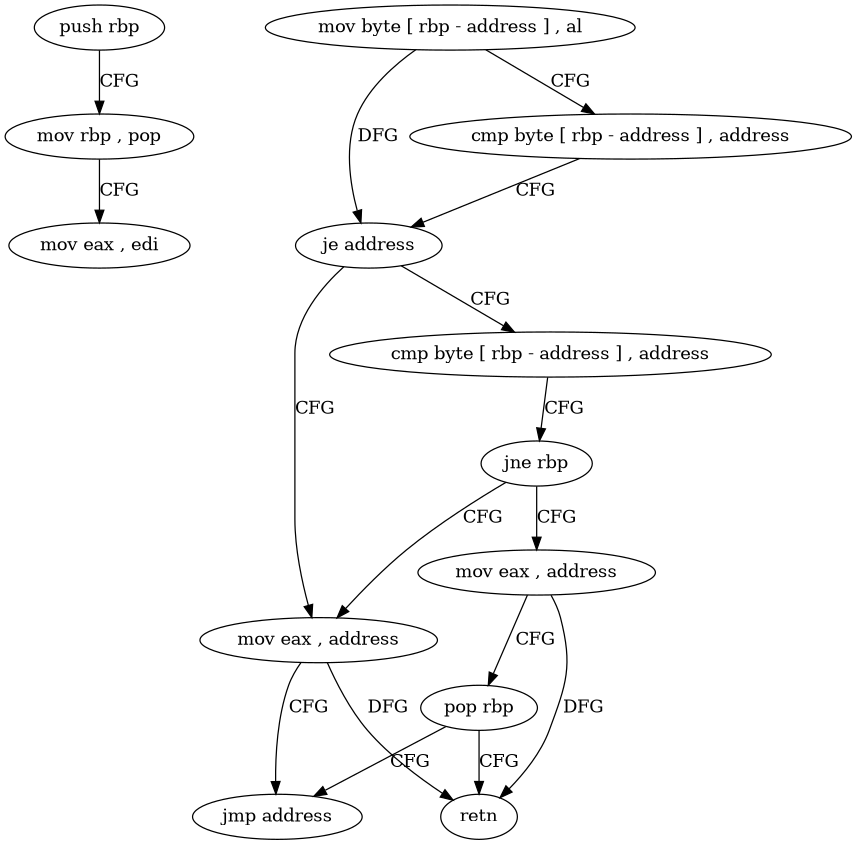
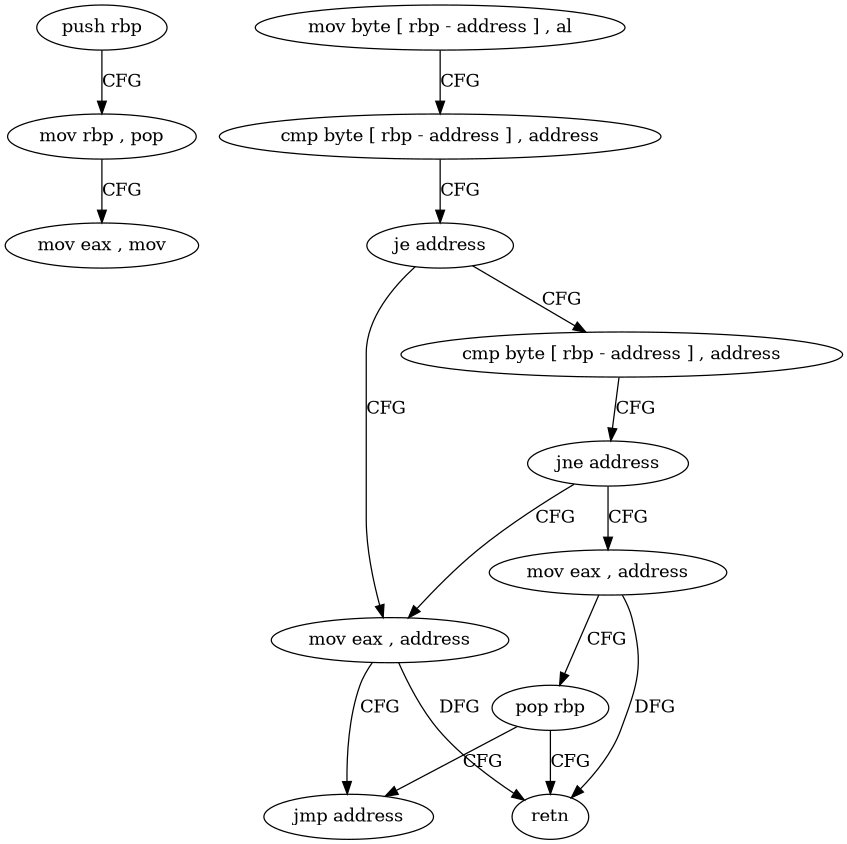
(356, 119) -> none
(99, 246) -> (102, 246)
(537, 464) -> (608, 464)
